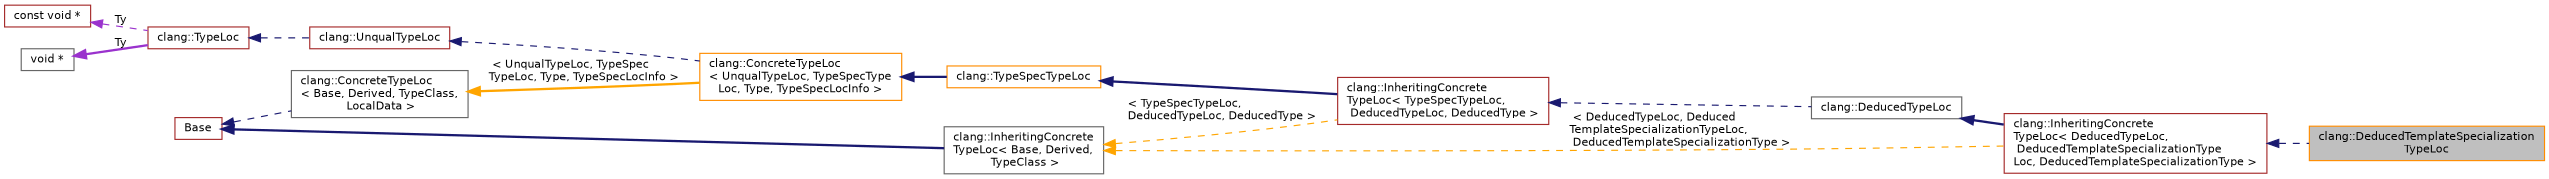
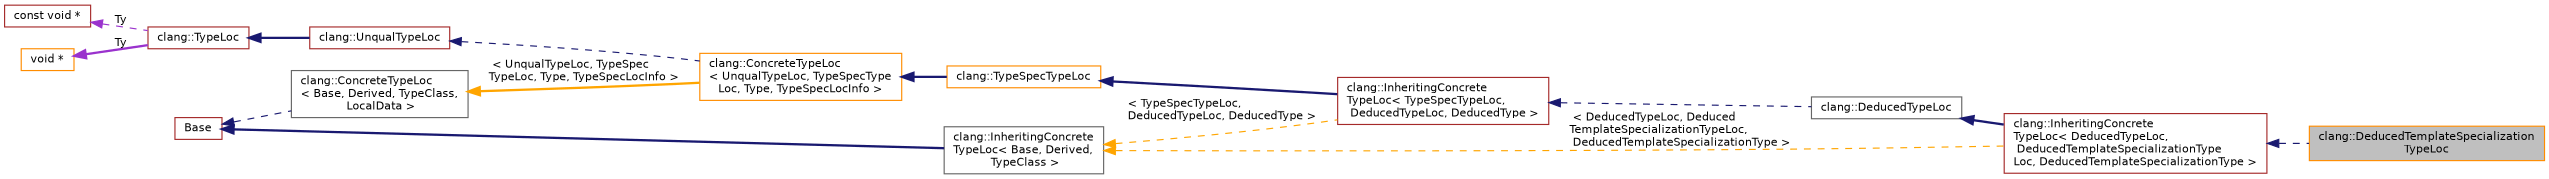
(285, 38) -> (285, 38)
(48, 60) -> (48, 60)
